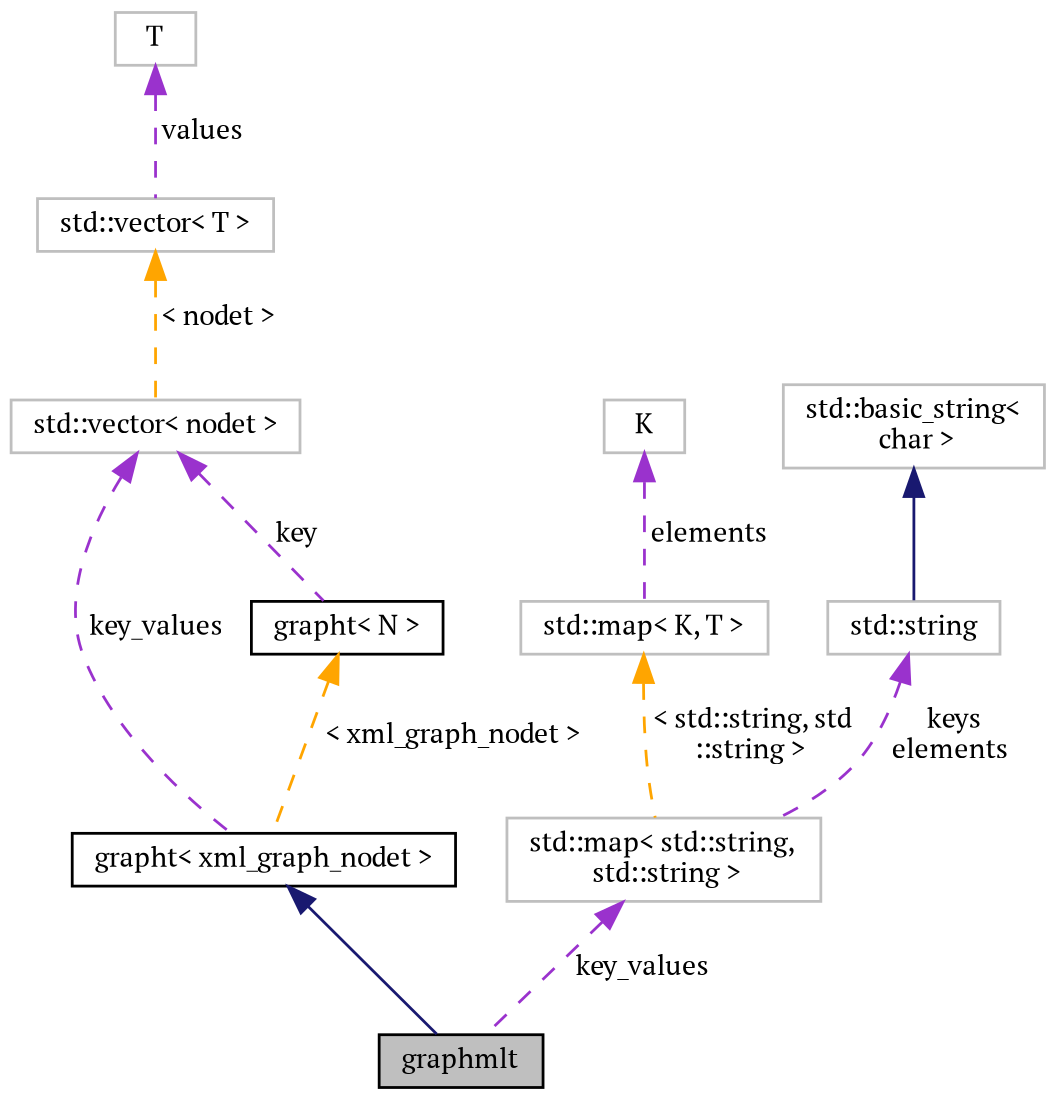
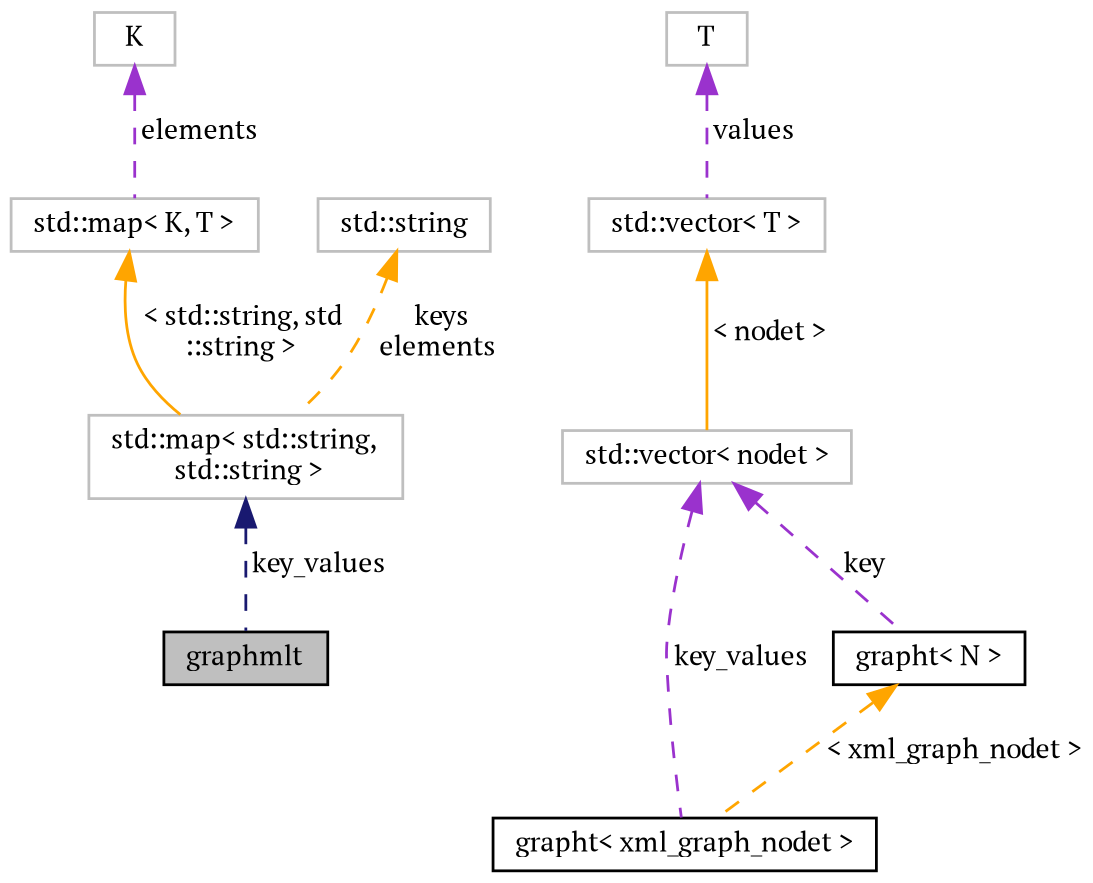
(156, 340) -> (707, 356)
(914, 426) -> none
(646, 751) -> (134, 355)
(855, 764) -> (351, 352)
(372, 970) -> none
(545, 978) -> (246, 579)
